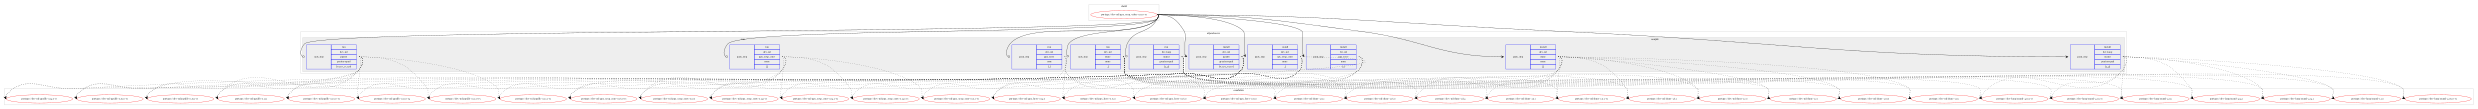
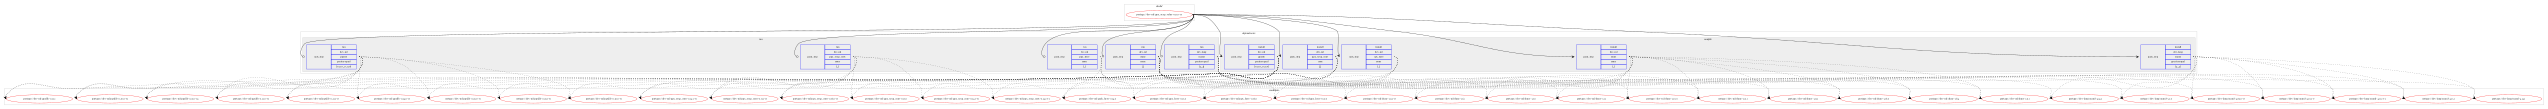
none -> (604, 99)
(1027, 99) -> (1098, 99)
